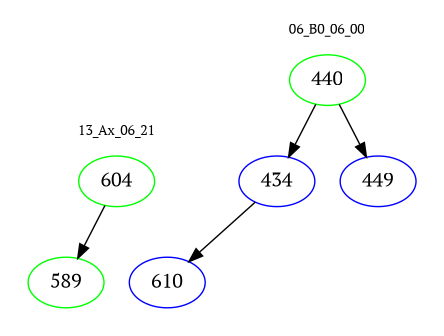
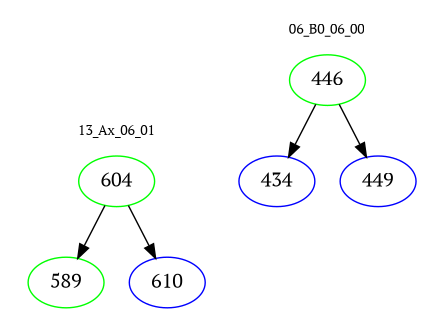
(327, 80) -> (327, 80)
(117, 131) -> (117, 131)
(227, 227) -> (139, 226)
